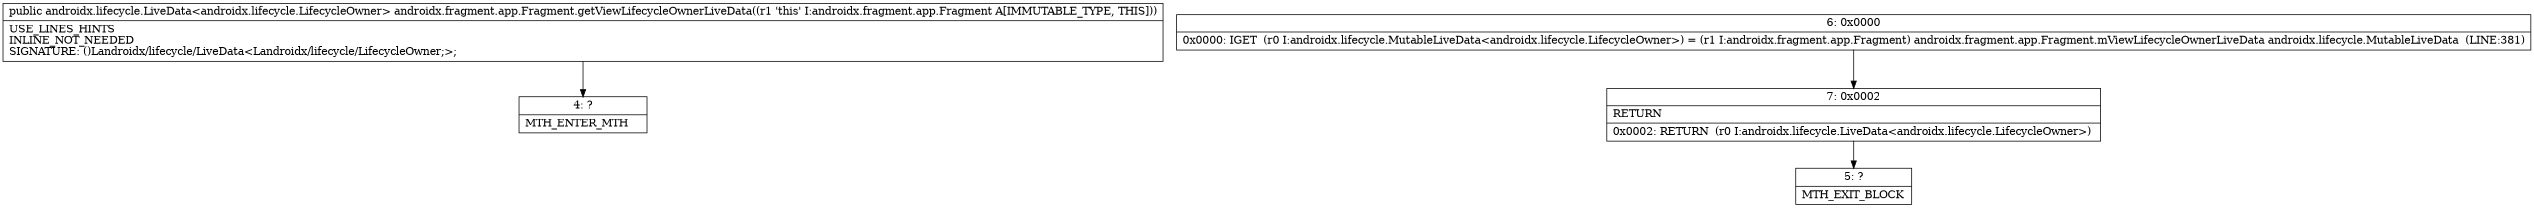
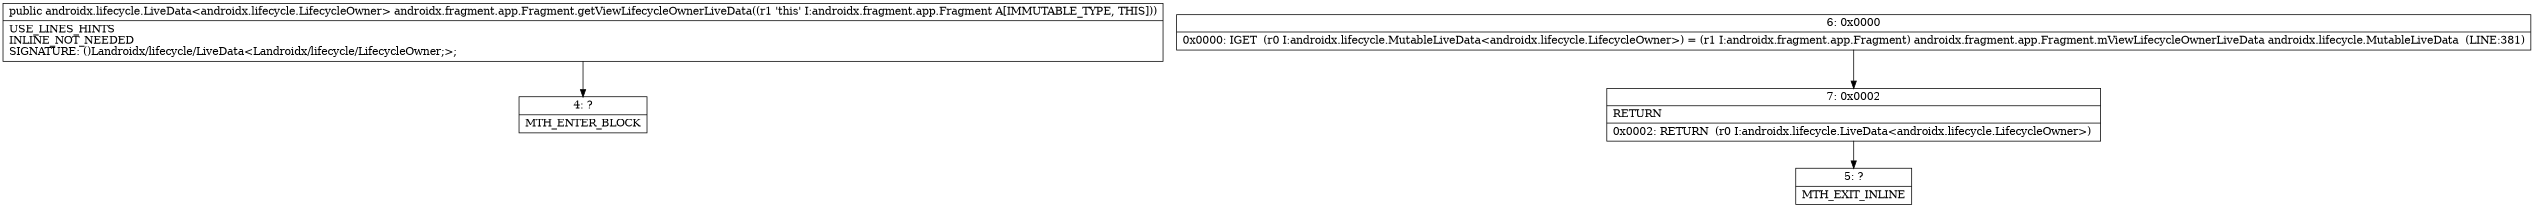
(577, 123) -> (583, 123)
(1853, 195) -> (1854, 195)
